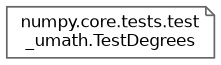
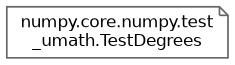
(111, 32) -> (117, 32)
